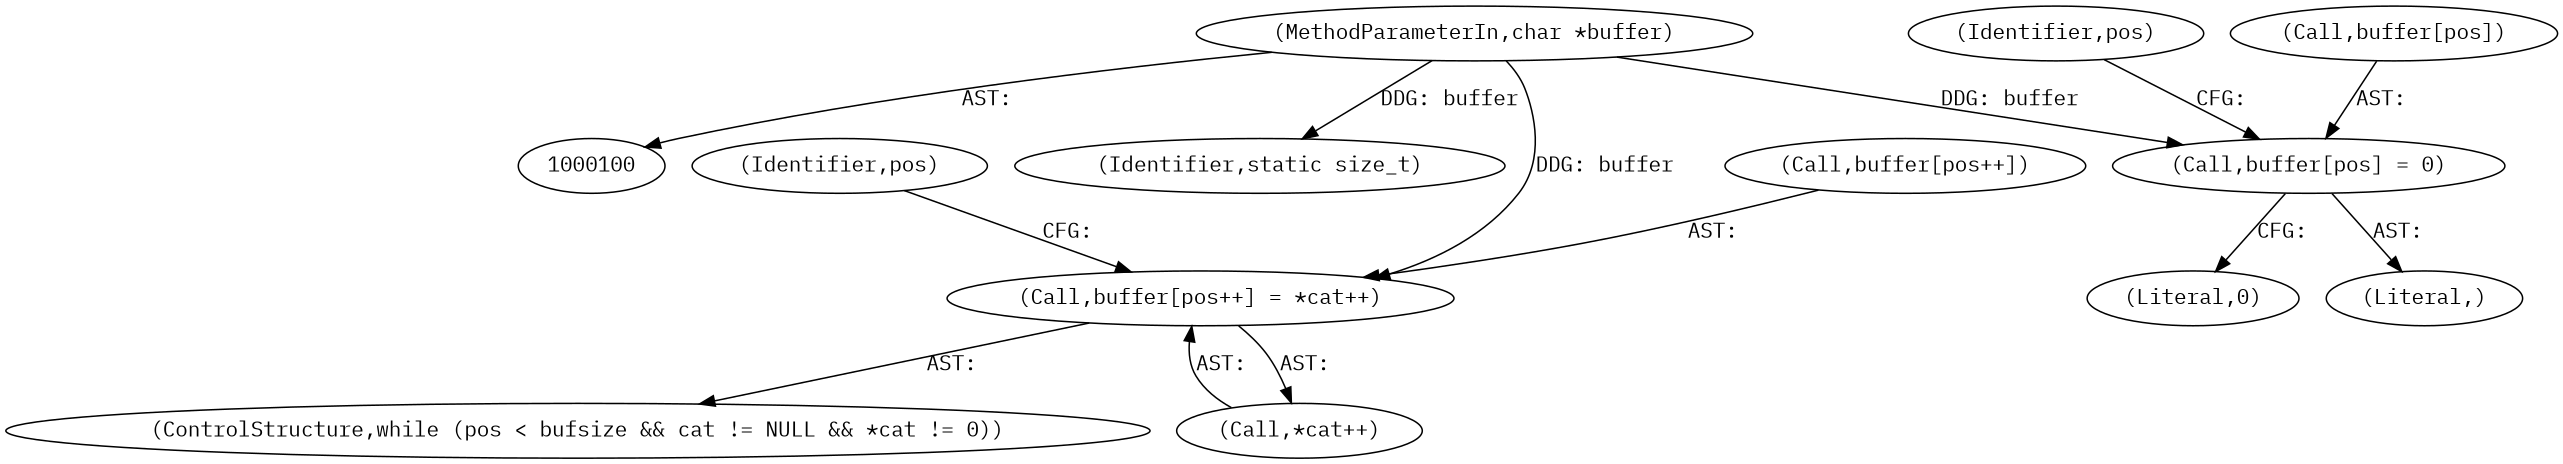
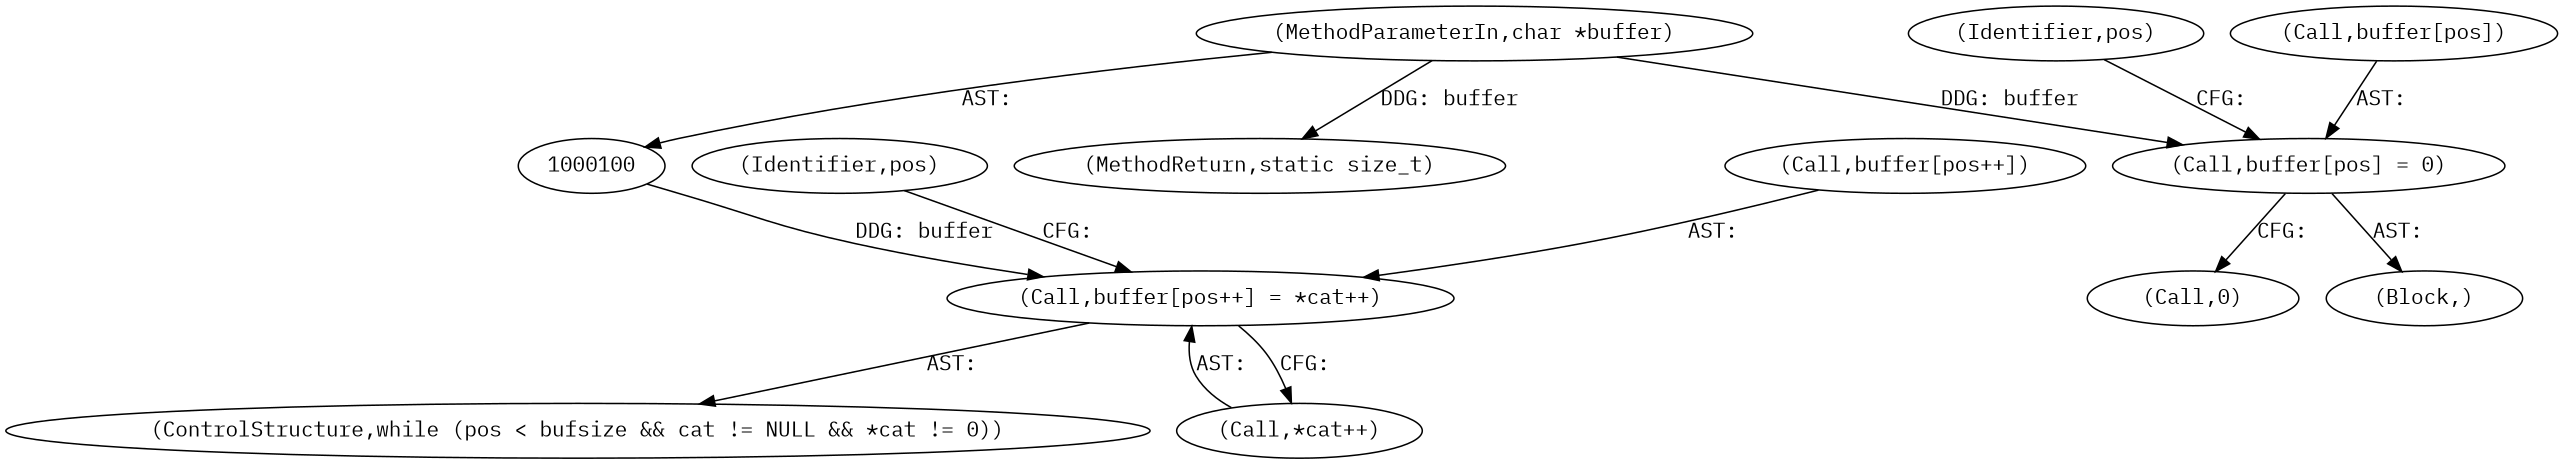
(1260, 166) -> (1260, 166)
(1515, 198) -> (835, 239)
(2193, 298) -> (2193, 298)
(2424, 298) -> (2424, 298)
(1312, 365) -> (1312, 365)
